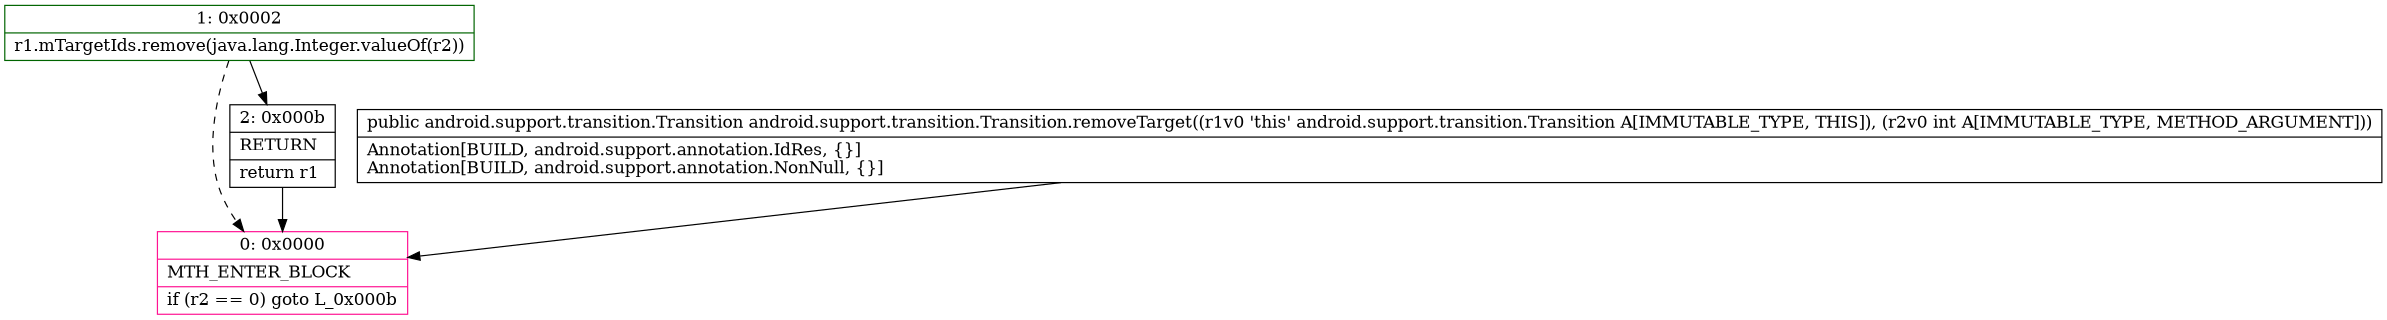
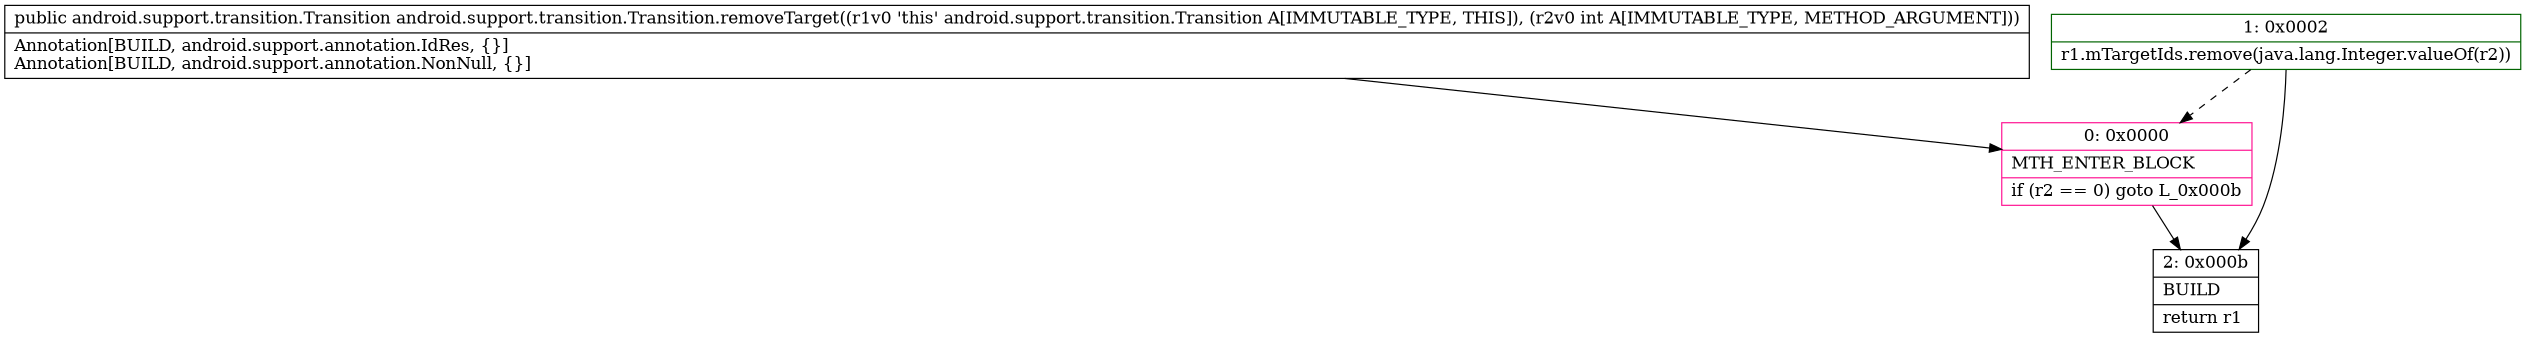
(278, 145) -> (2192, 290)
(283, 204) -> (2163, 223)
